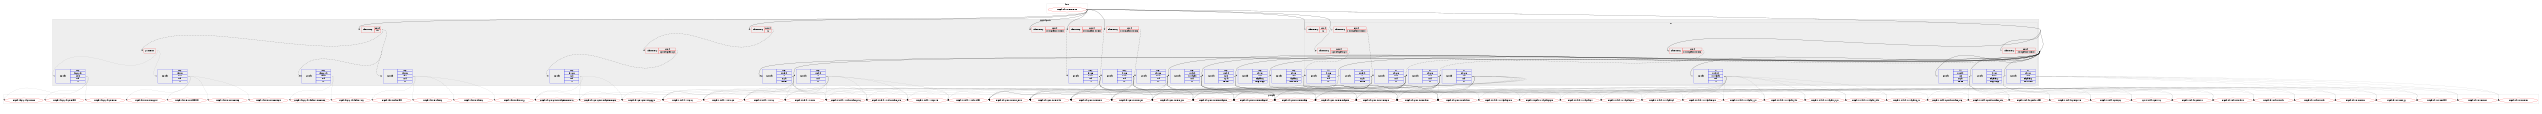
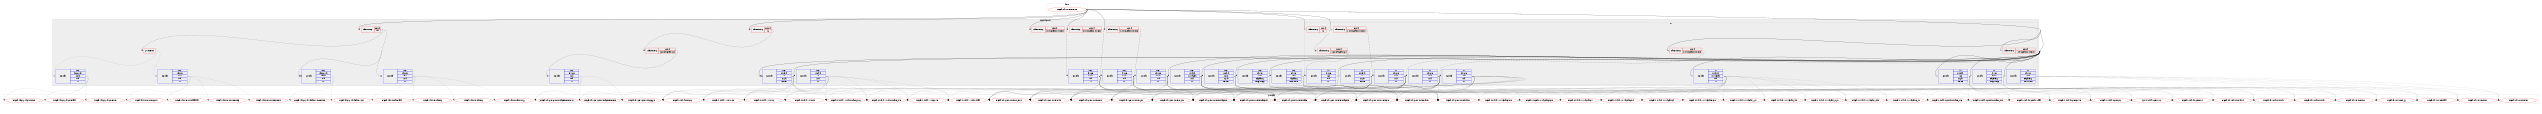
(683, 100) -> (683, 100)
